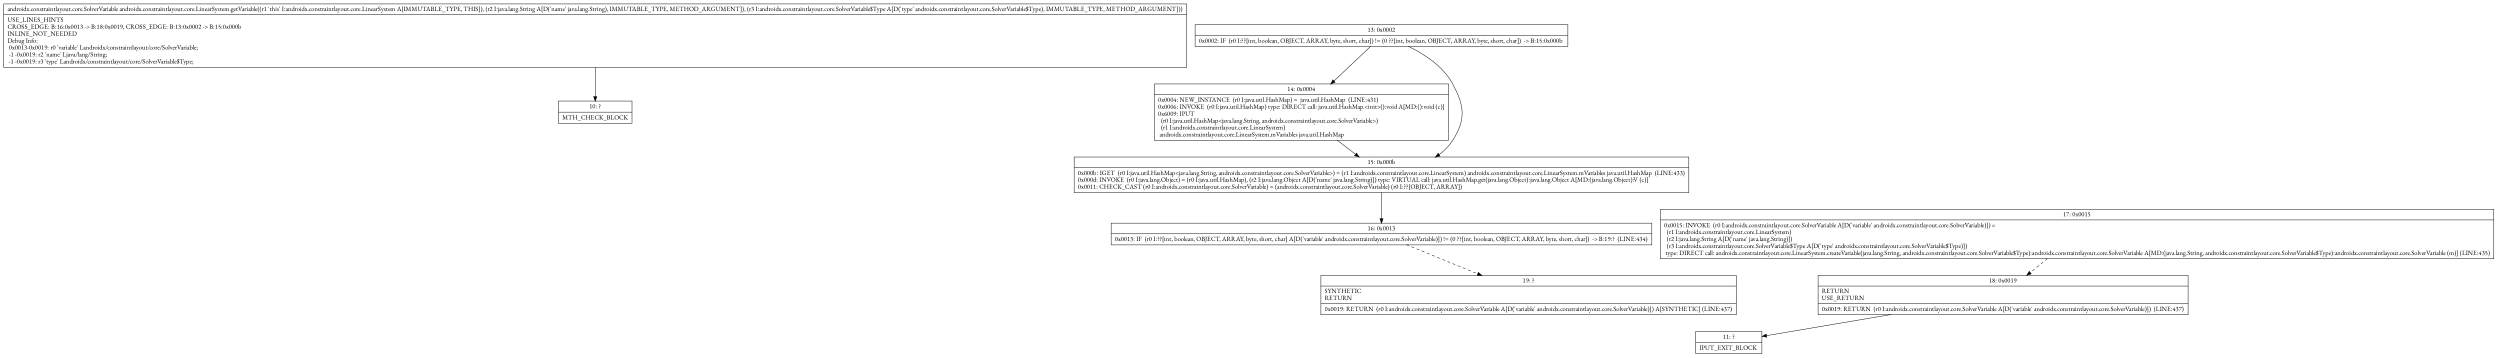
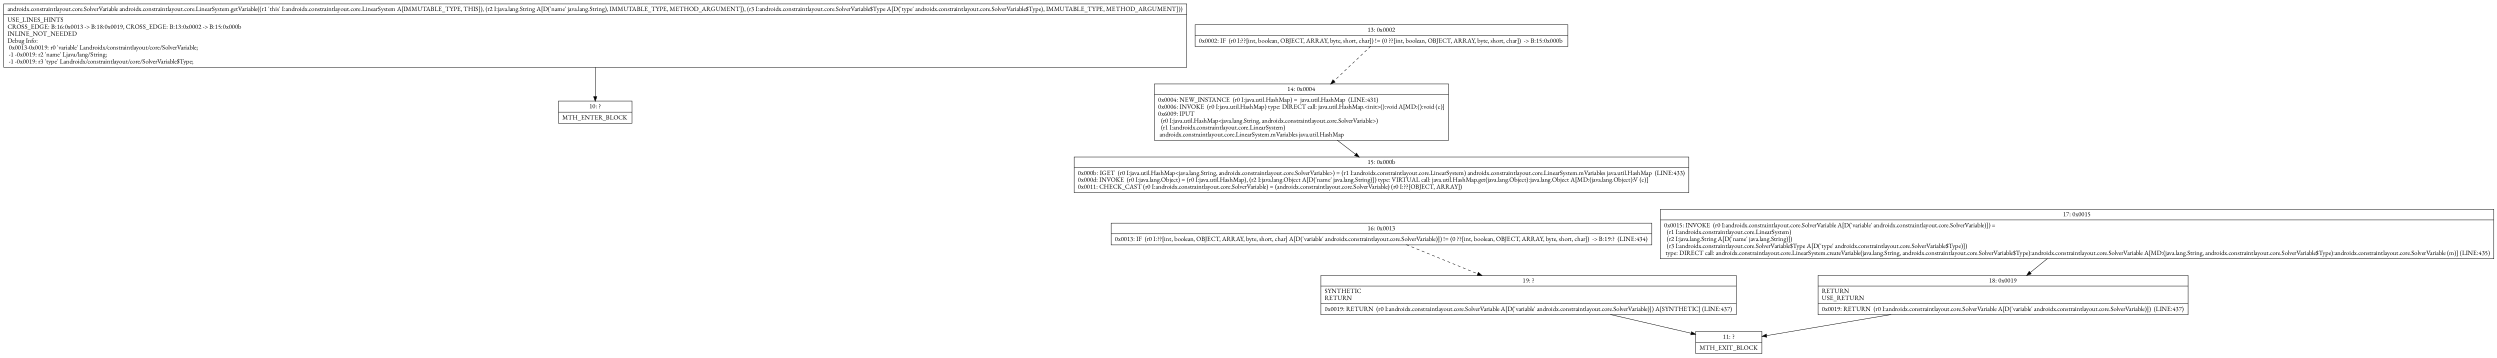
(1352, 64) -> (1352, 64)
(1457, 93) -> none
(595, 117) -> (595, 117)
(1381, 206) -> none
(2039, 266) -> (2039, 266)
none -> (1651, 324)
(1728, 348) -> (1729, 348)
